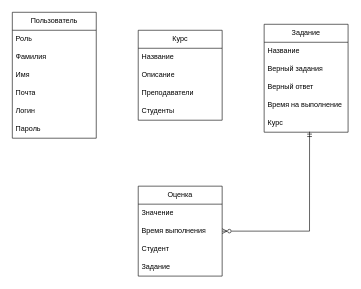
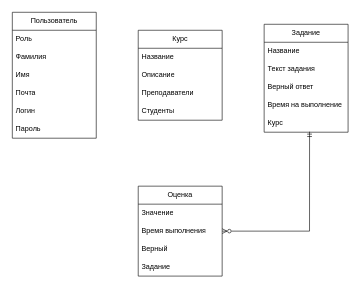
(295, 69) -> (293, 69)
(156, 249) -> (154, 249)
